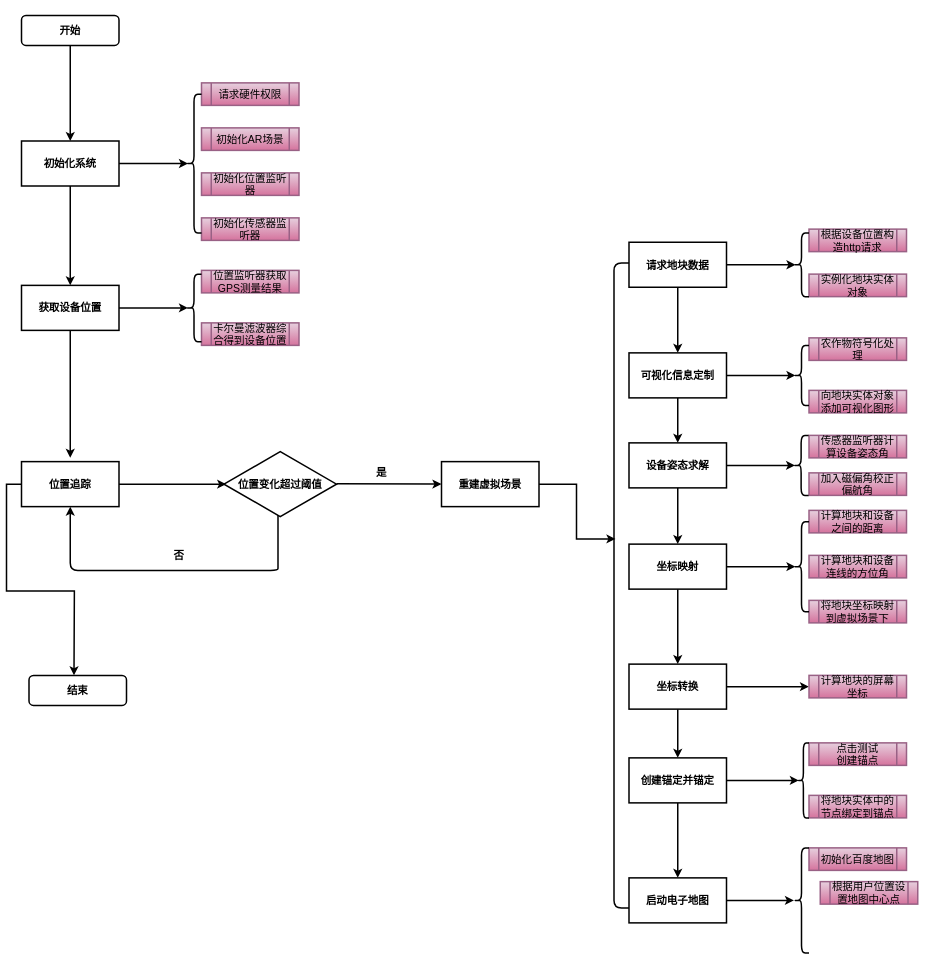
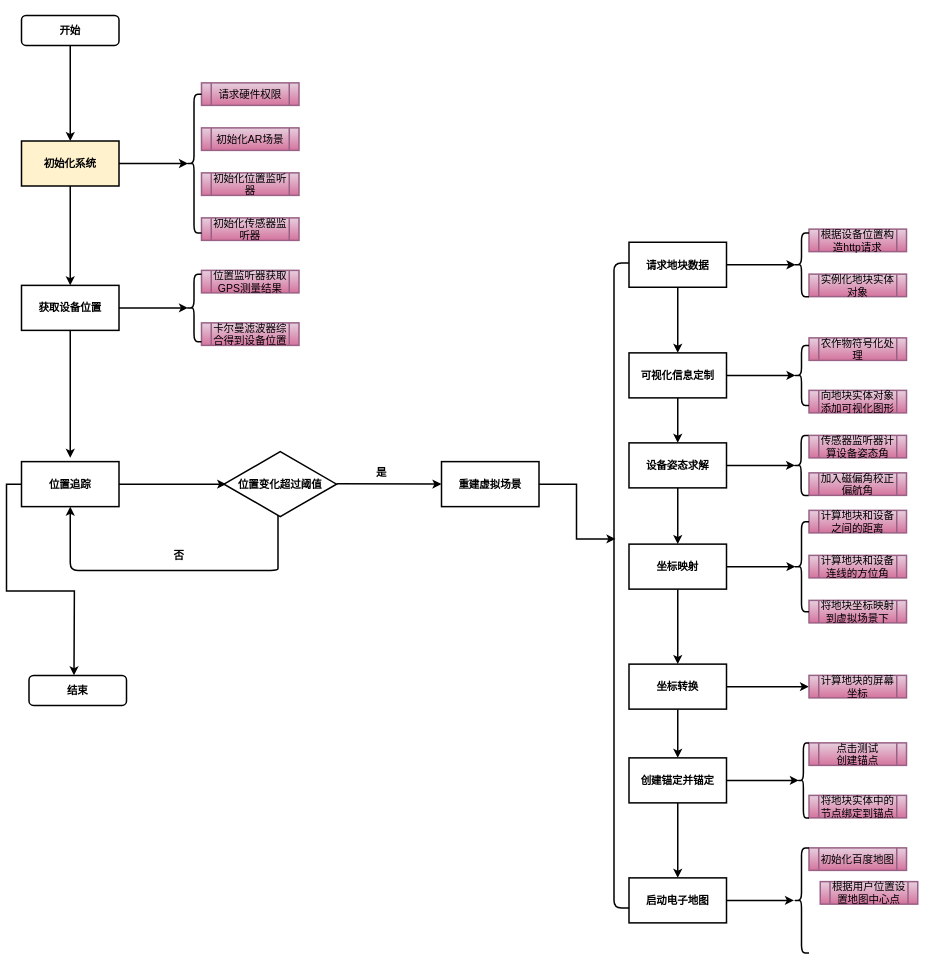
(70, 164) -> (70, 164)
